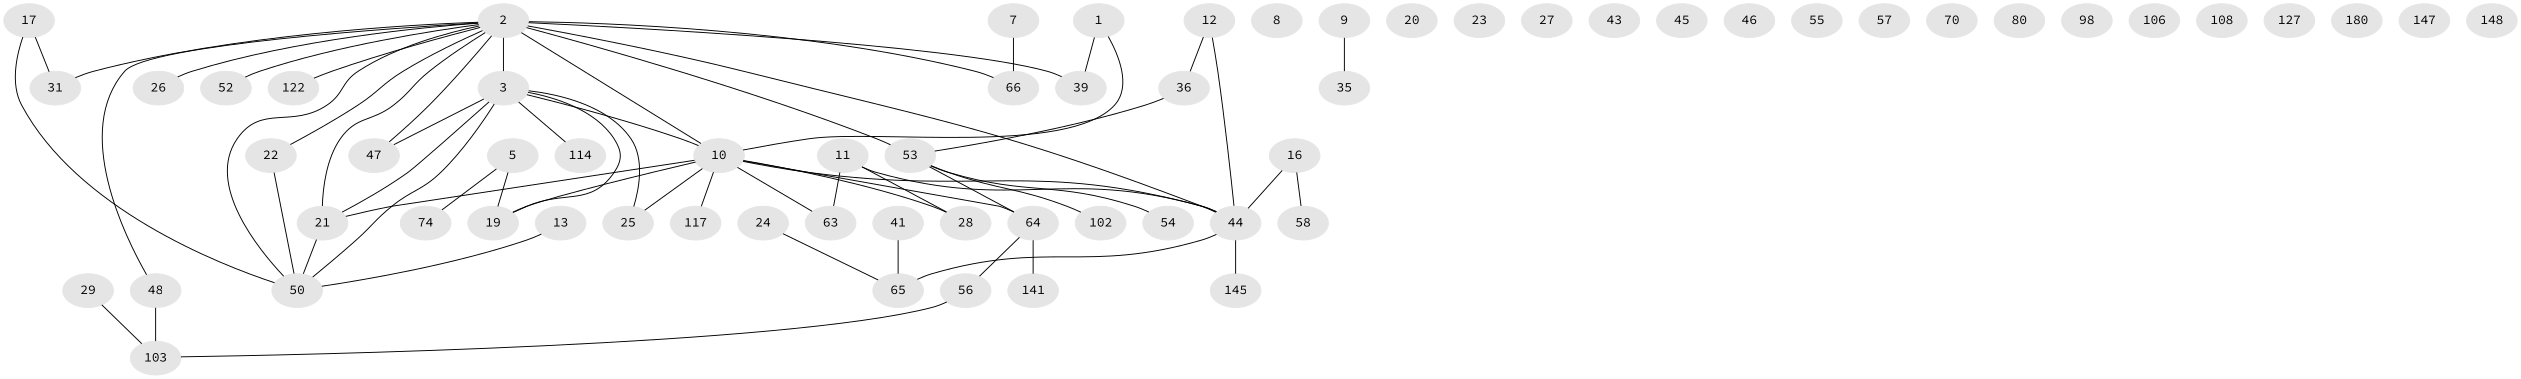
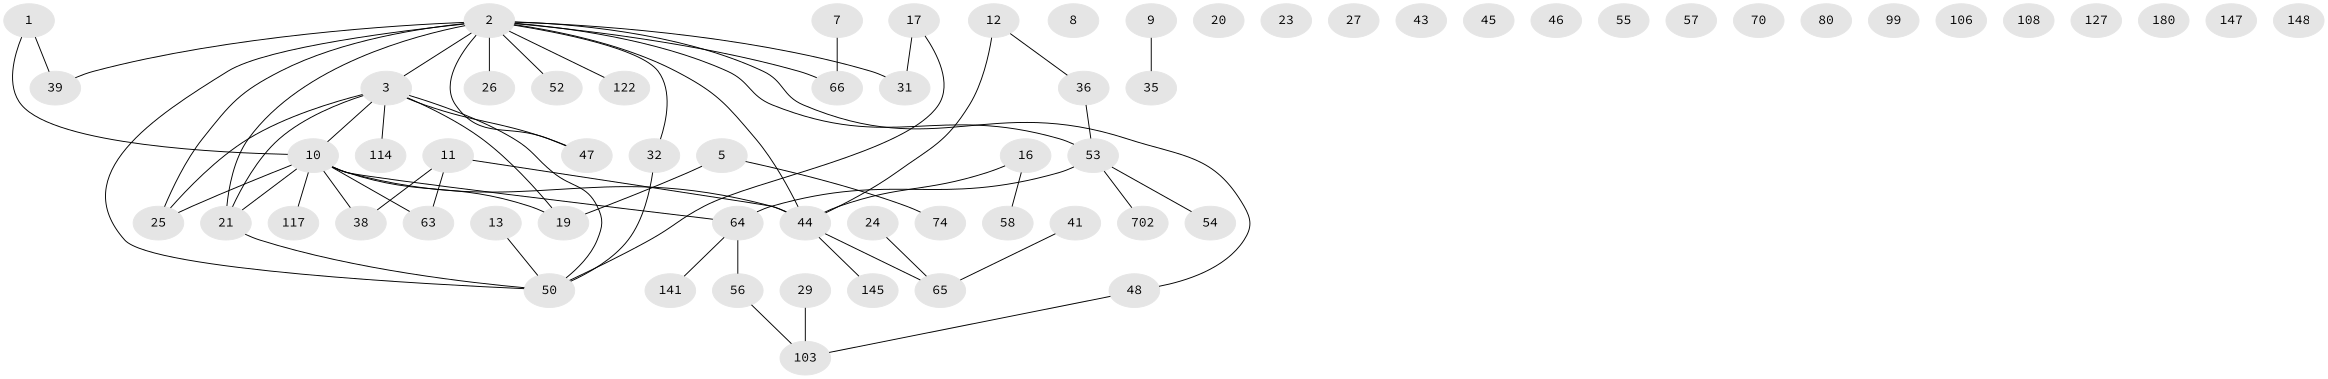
(2087, 21) -> (1894, 21)
(611, 88) -> (284, 69)
(271, 156) -> (654, 156)
(966, 223) -> (361, 223)
(1101, 223) -> (1143, 223)
